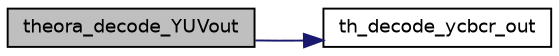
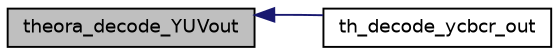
(279, 41) -> (299, 15)
